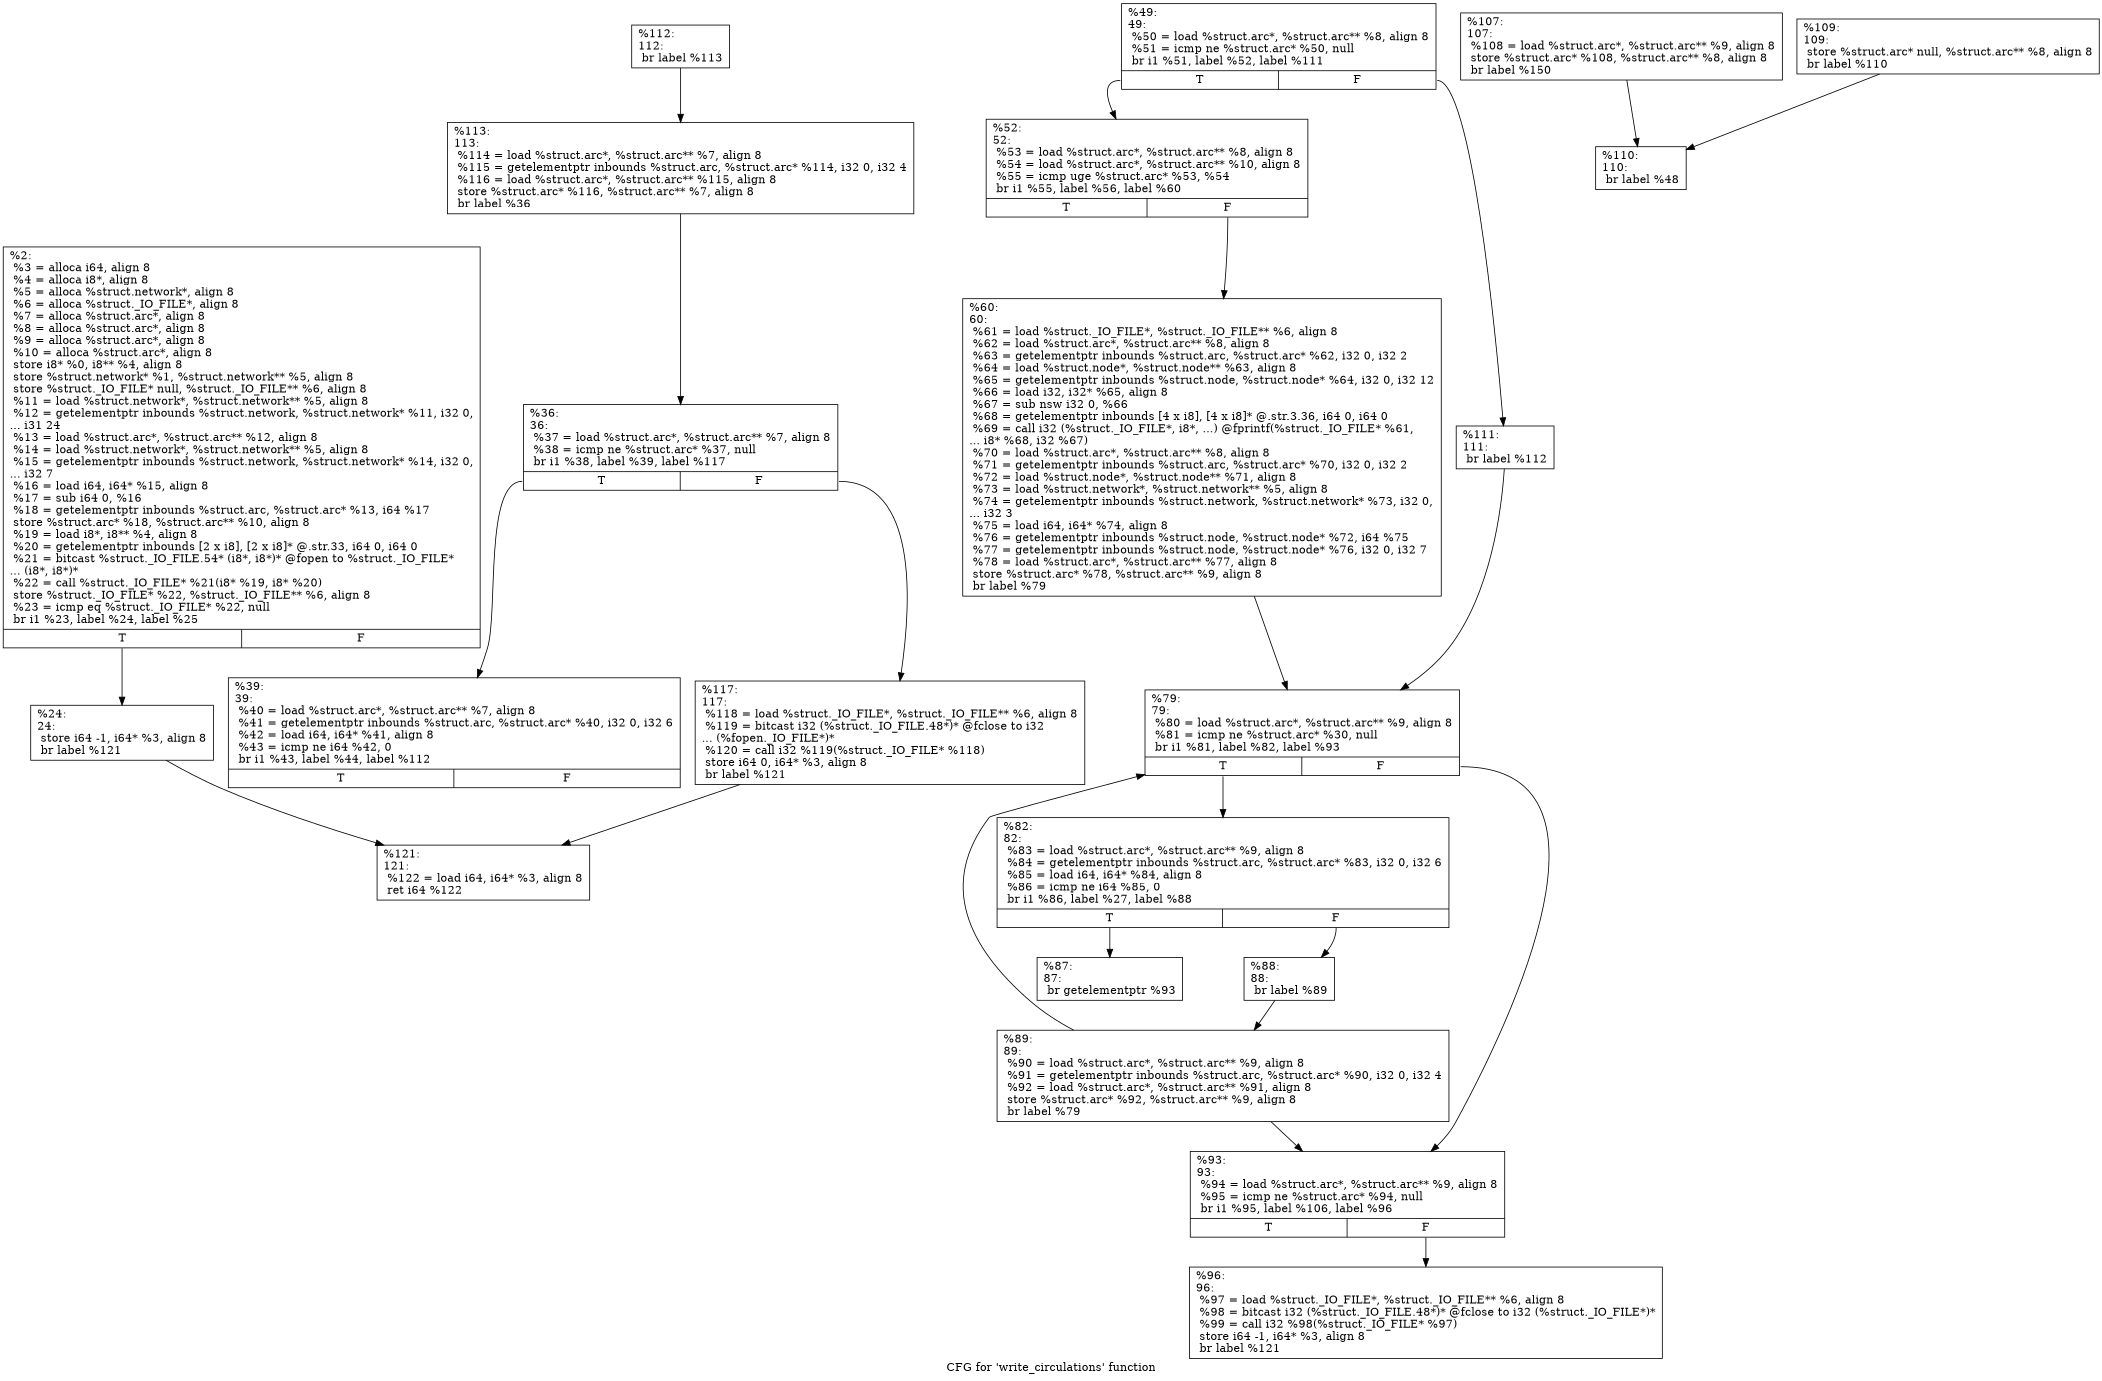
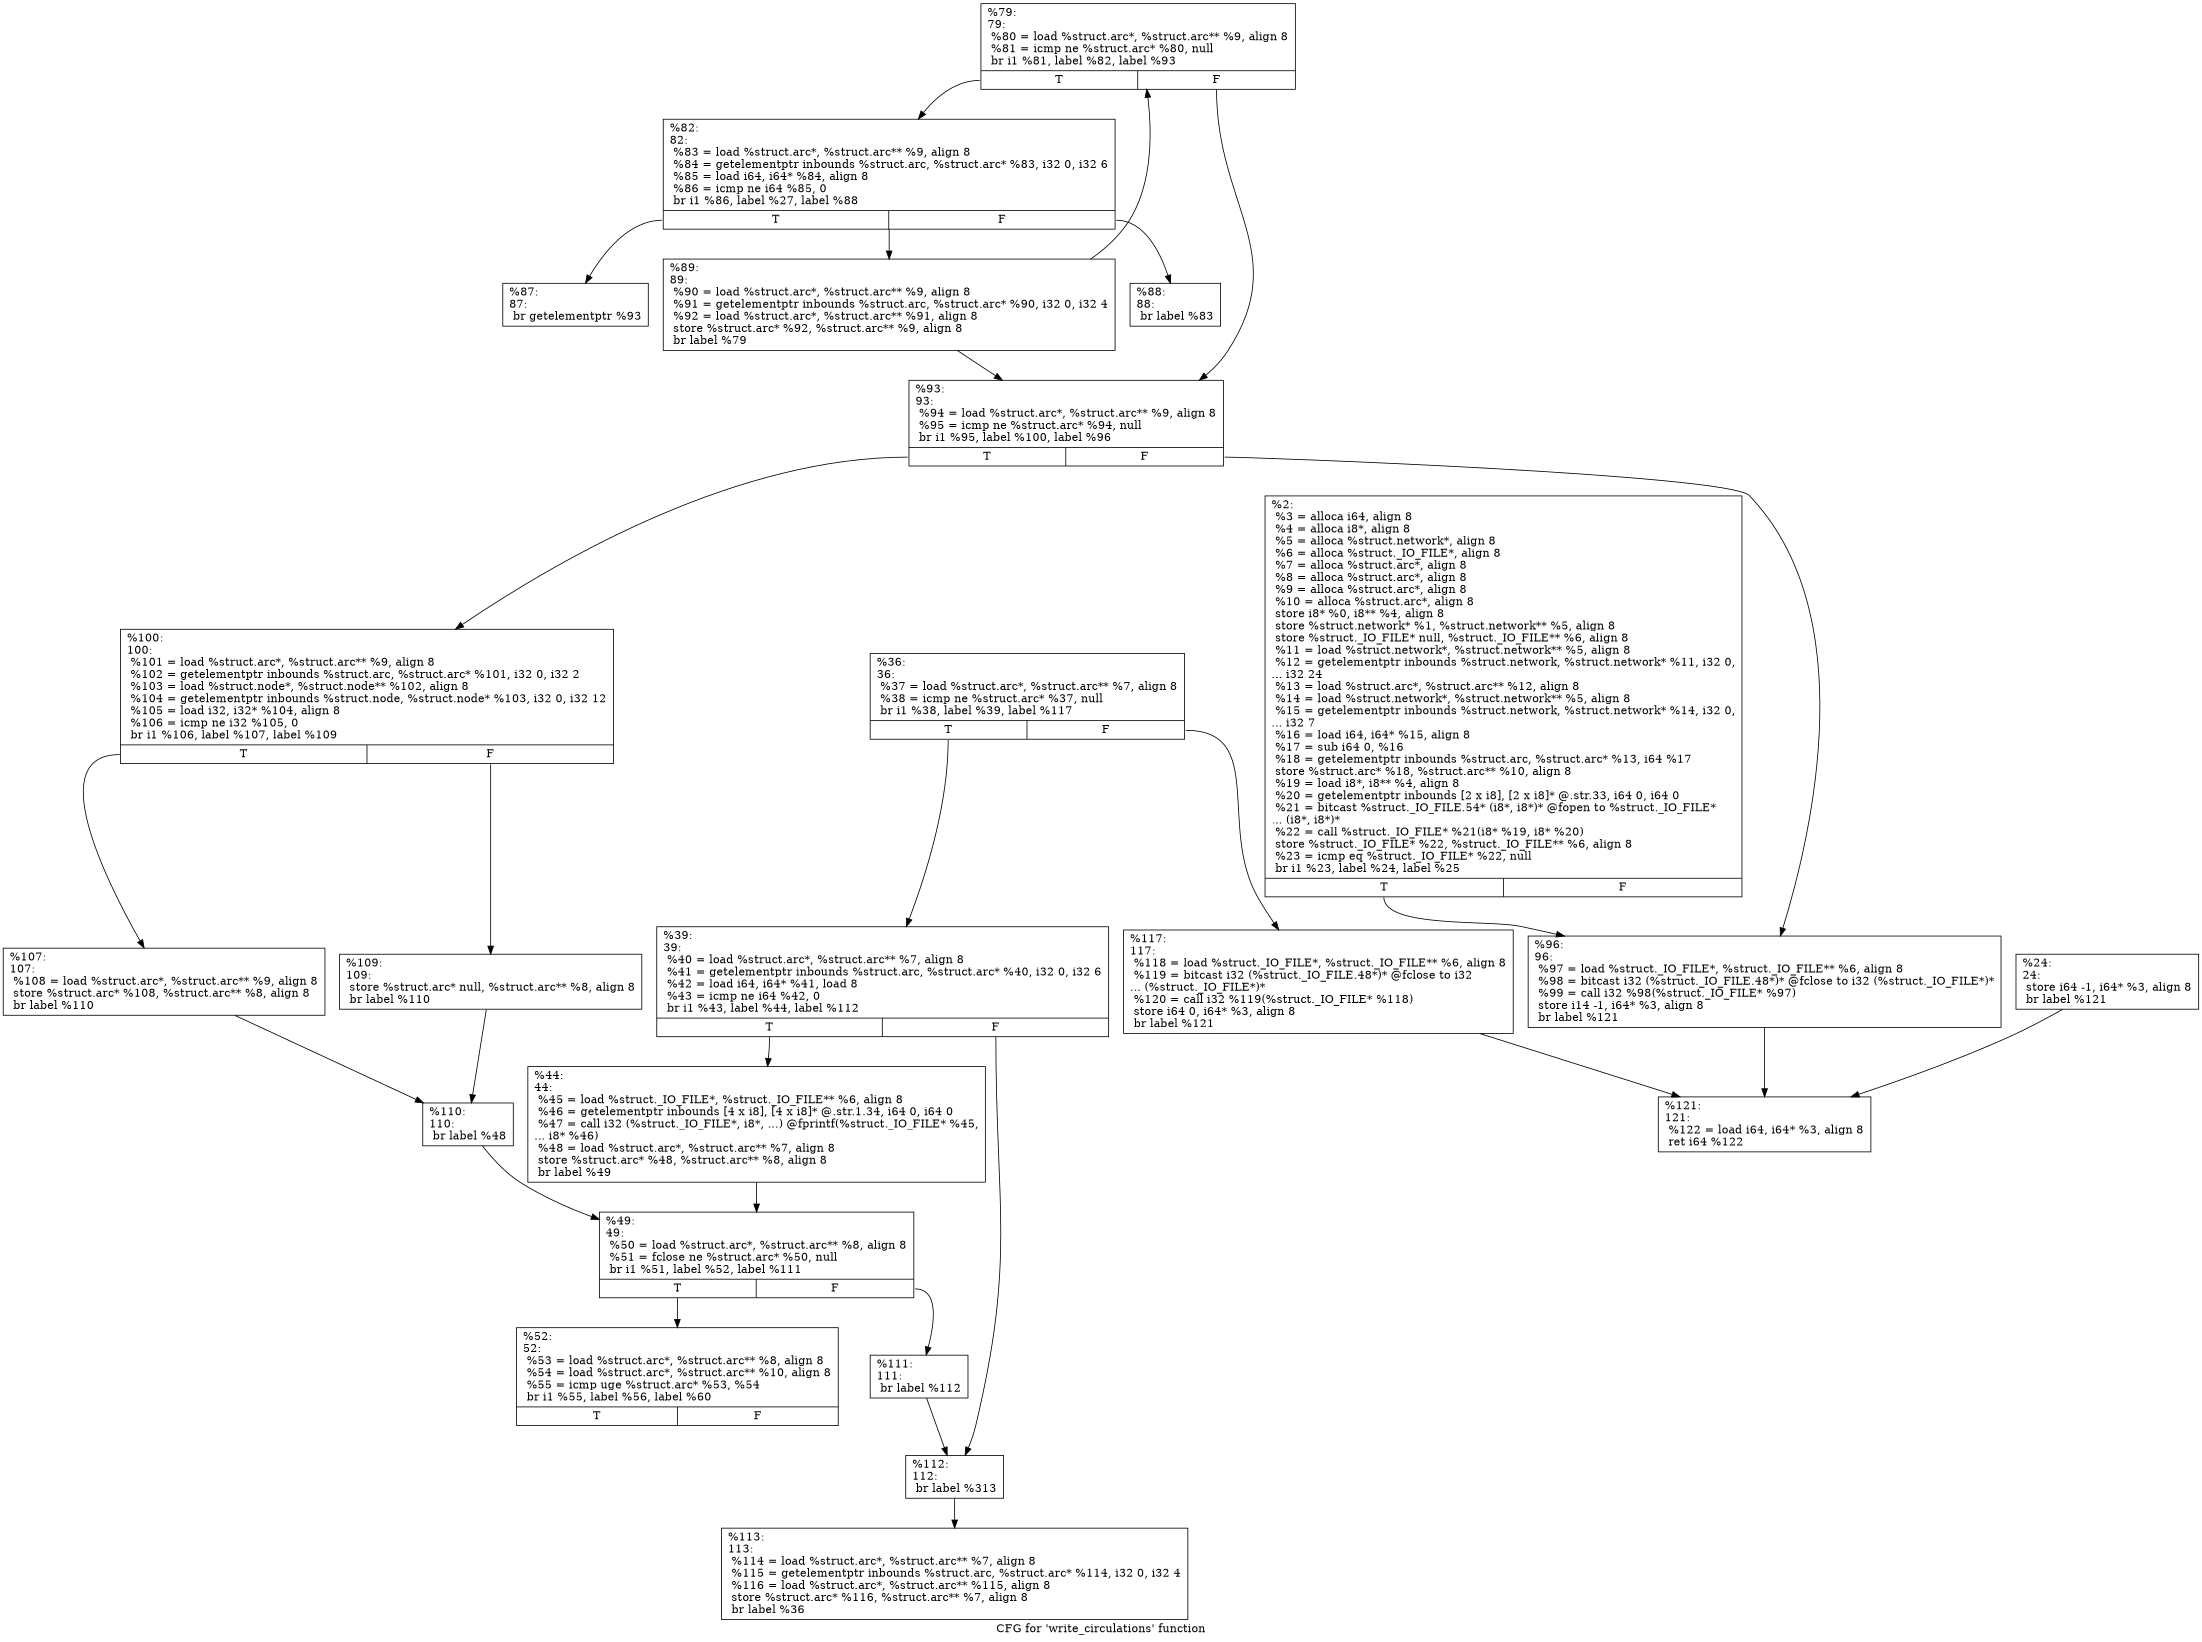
(1241, 49) -> (722, 1257)
(681, 58) -> (955, 1489)
(1510, 70) -> (52, 1006)
(681, 305) -> none
(36, 426) -> (1297, 675)
(1202, 447) -> none
(1480, 589) -> (935, 1423)
(122, 673) -> (1466, 923)
none -> (367, 696)
(335, 735) -> (761, 984)
(1265, 735) -> (1101, 49)
(768, 738) -> (1198, 987)
(1289, 991) -> (1175, 316)
(1267, 1012) -> (889, 240)
none -> (1765, 1058)
none -> (757, 1124)
none -> (532, 1189)
(1295, 1209) -> (1014, 438)
none -> (1000, 1244)
(1281, 1337) -> (1619, 1006)
